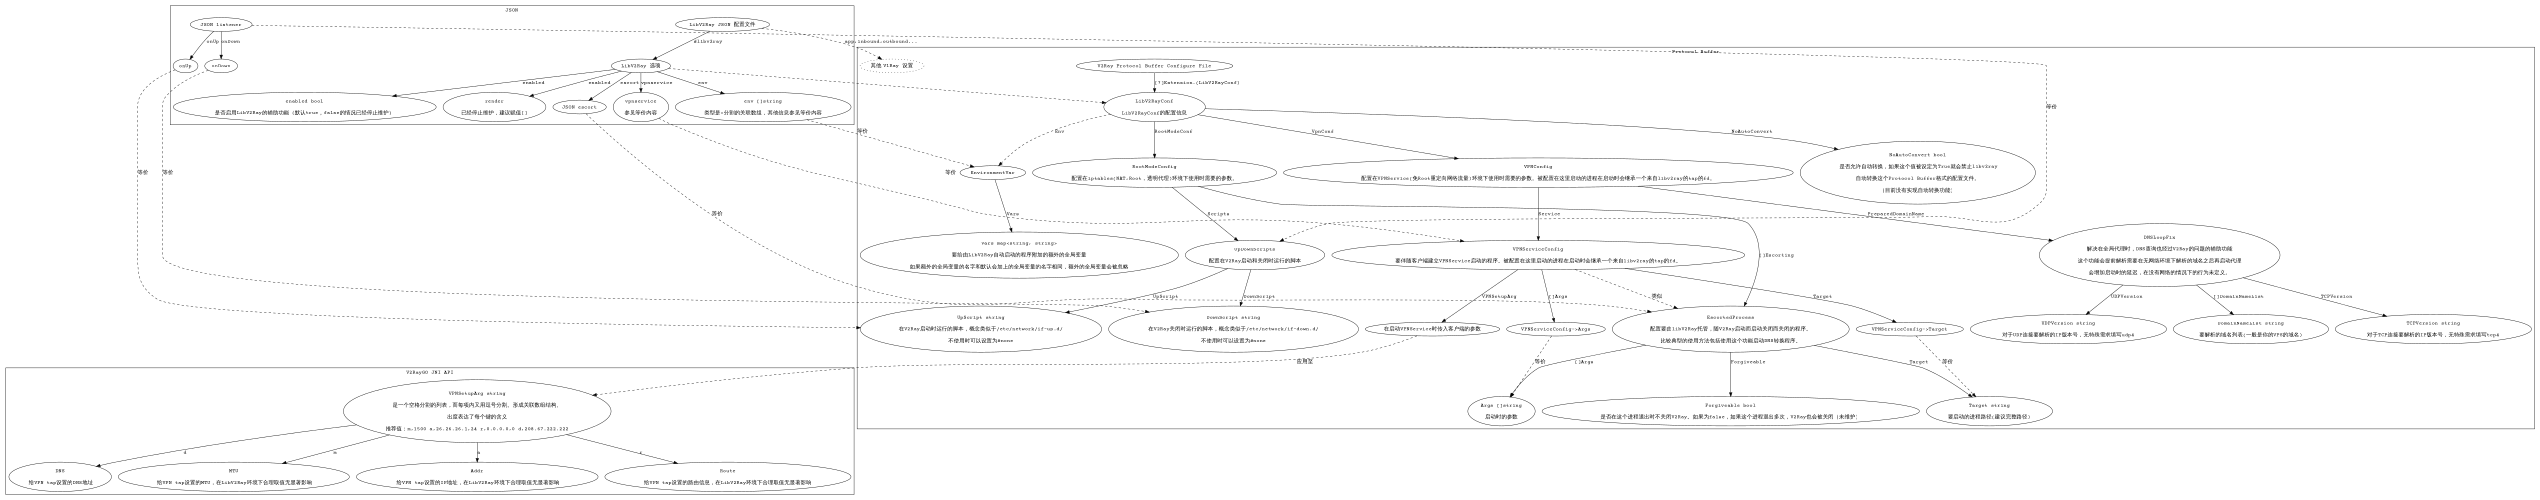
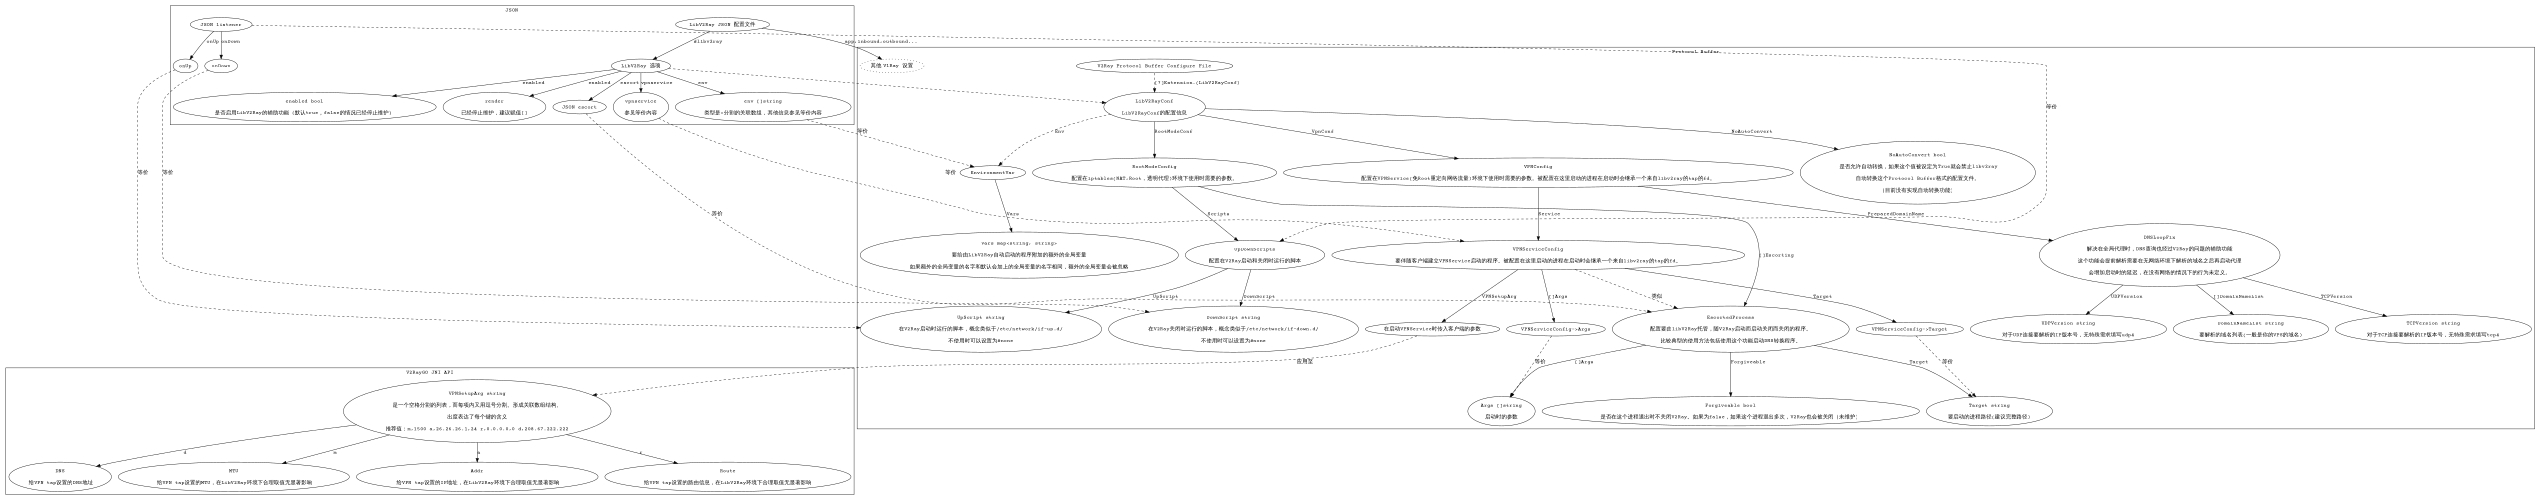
(821, 38) -> (821, 38)
(1155, 81) -> (1155, 81)
